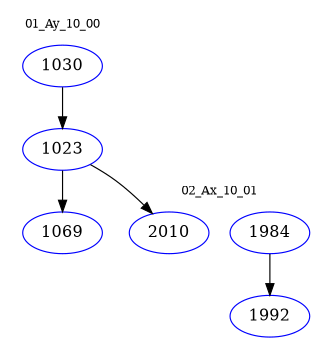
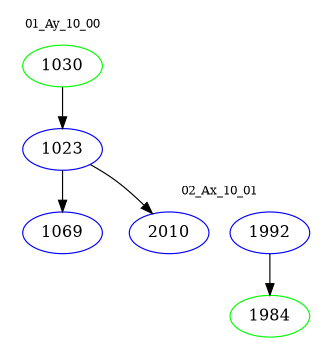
(63, 66) -> (63, 66)
(270, 233) -> (270, 316)
(270, 269) -> (270, 269)
